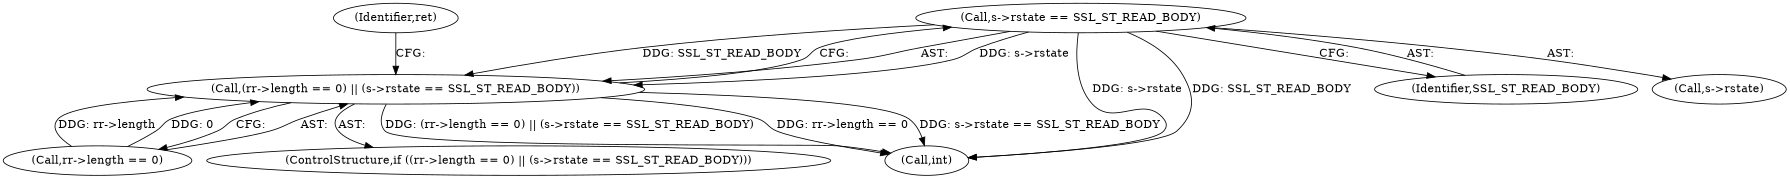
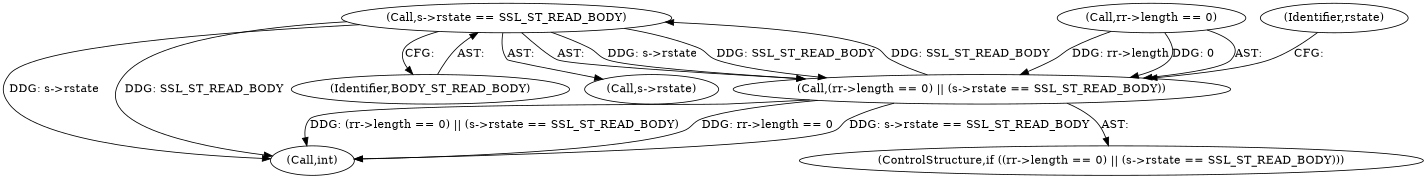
(396, 18) -> (1334, 18)
(836, 54) -> (970, 54)
(1506, 89) -> (430, 89)
(228, 123) -> none
